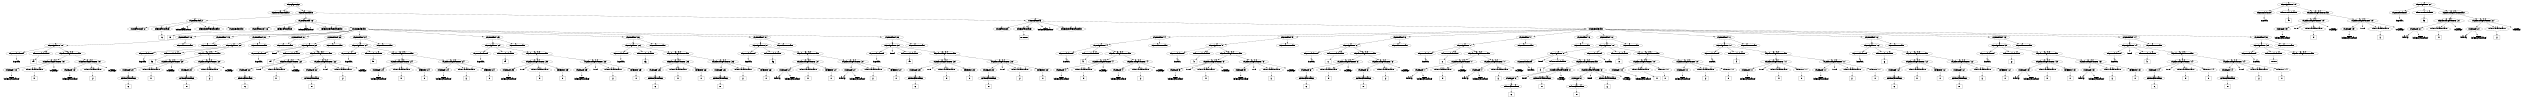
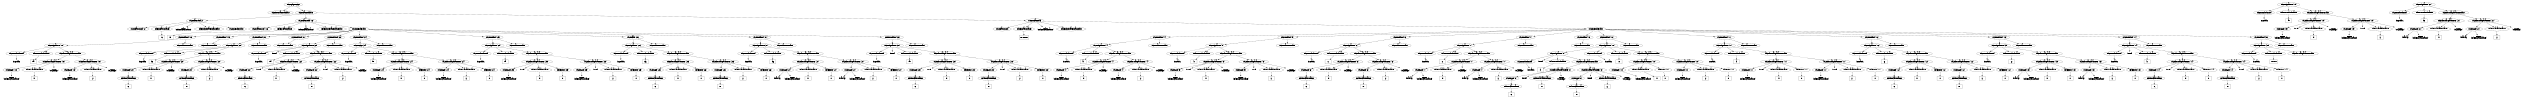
(633, 37) -> (633, 37)
(892, 37) -> (892, 37)
(360, 46) -> (360, 46)
